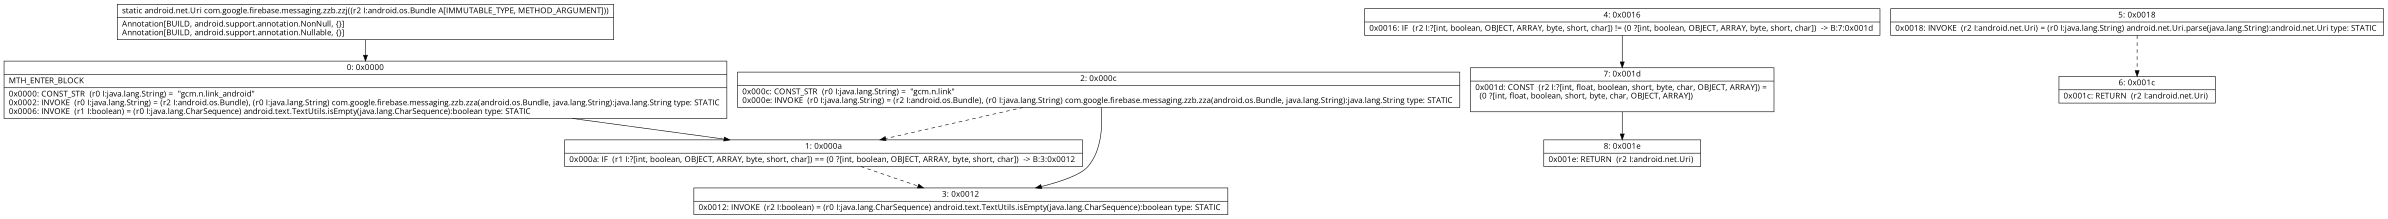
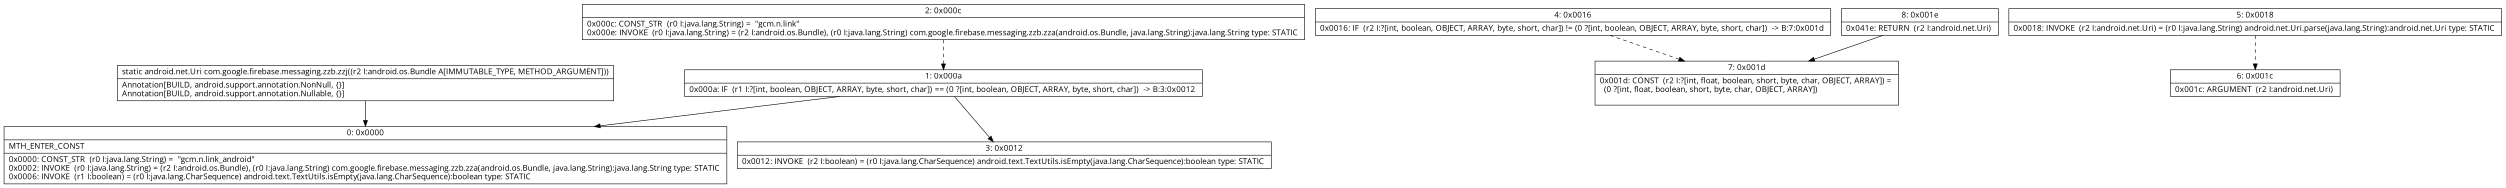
(1622, 49) -> (1645, 47)
(46, 81) -> (47, 146)
(2137, 96) -> (2255, 89)
(1622, 123) -> (1849, 47)
(648, 129) -> (720, 111)
(1622, 160) -> (1920, 28)
(1091, 162) -> none
(889, 176) -> (972, 117)
